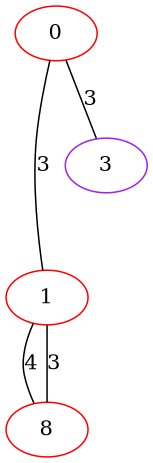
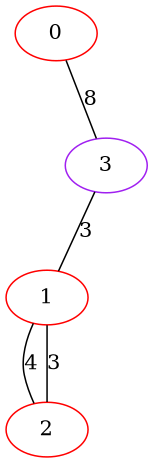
(91, 99) -> (91, 99)
(35, 165) -> (77, 232)
(47, 430) -> (47, 430)
